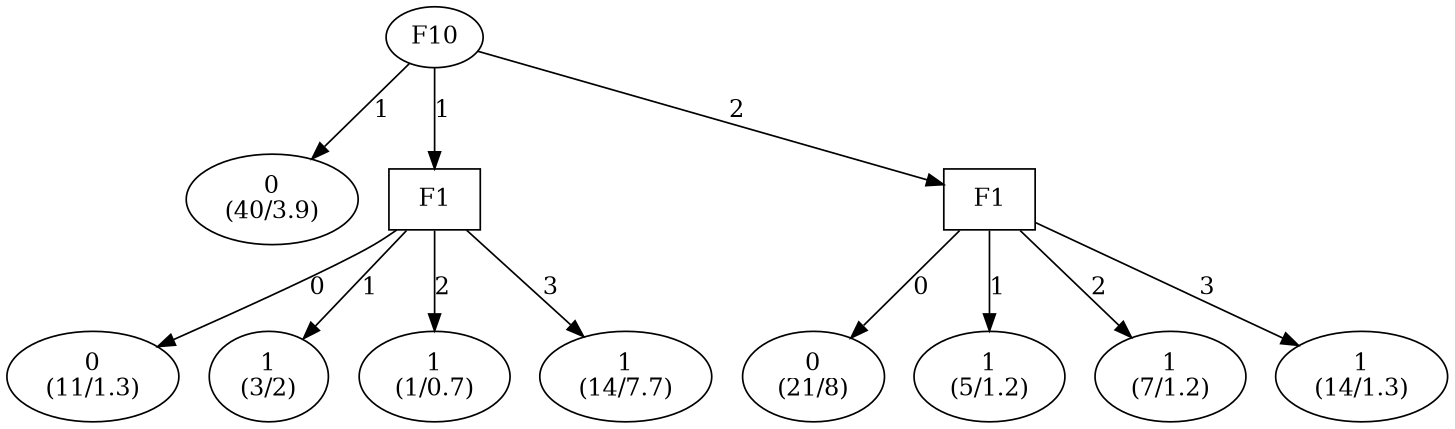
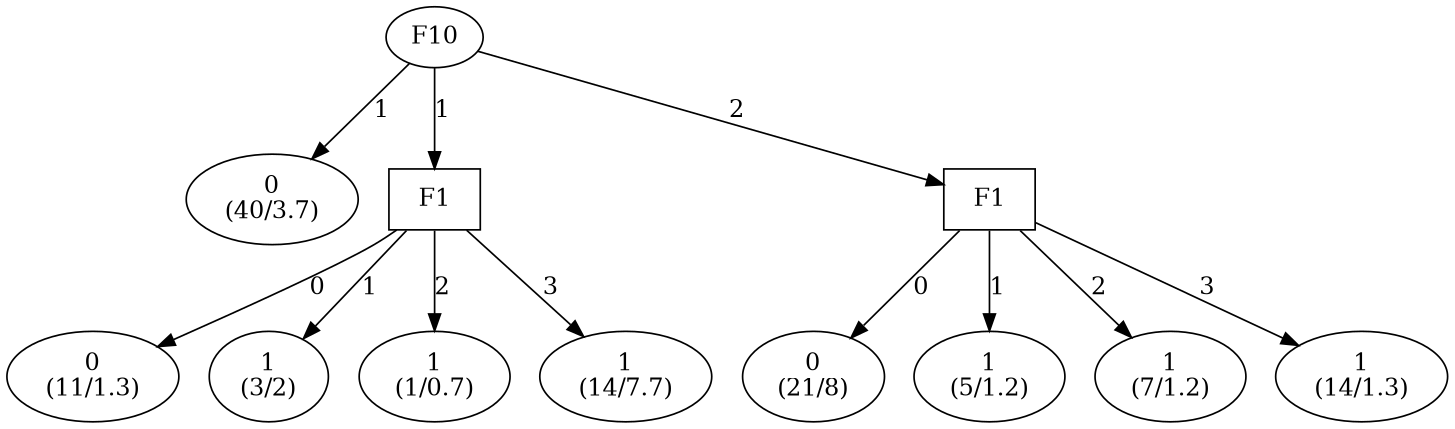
(272, 199) -> (272, 199)
